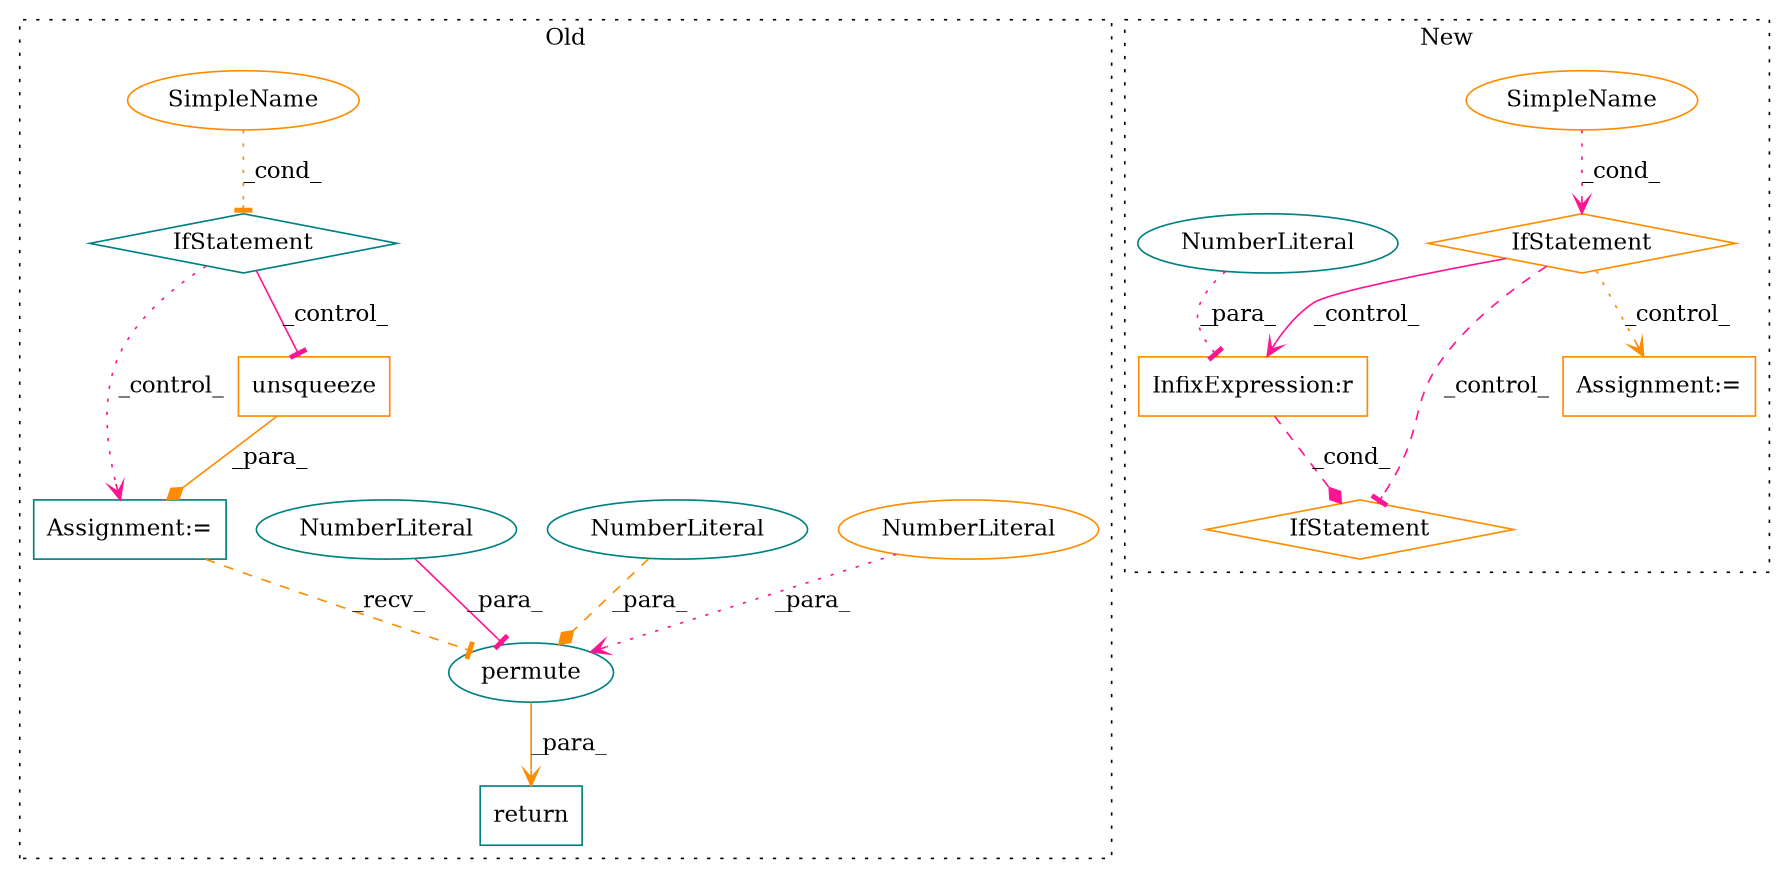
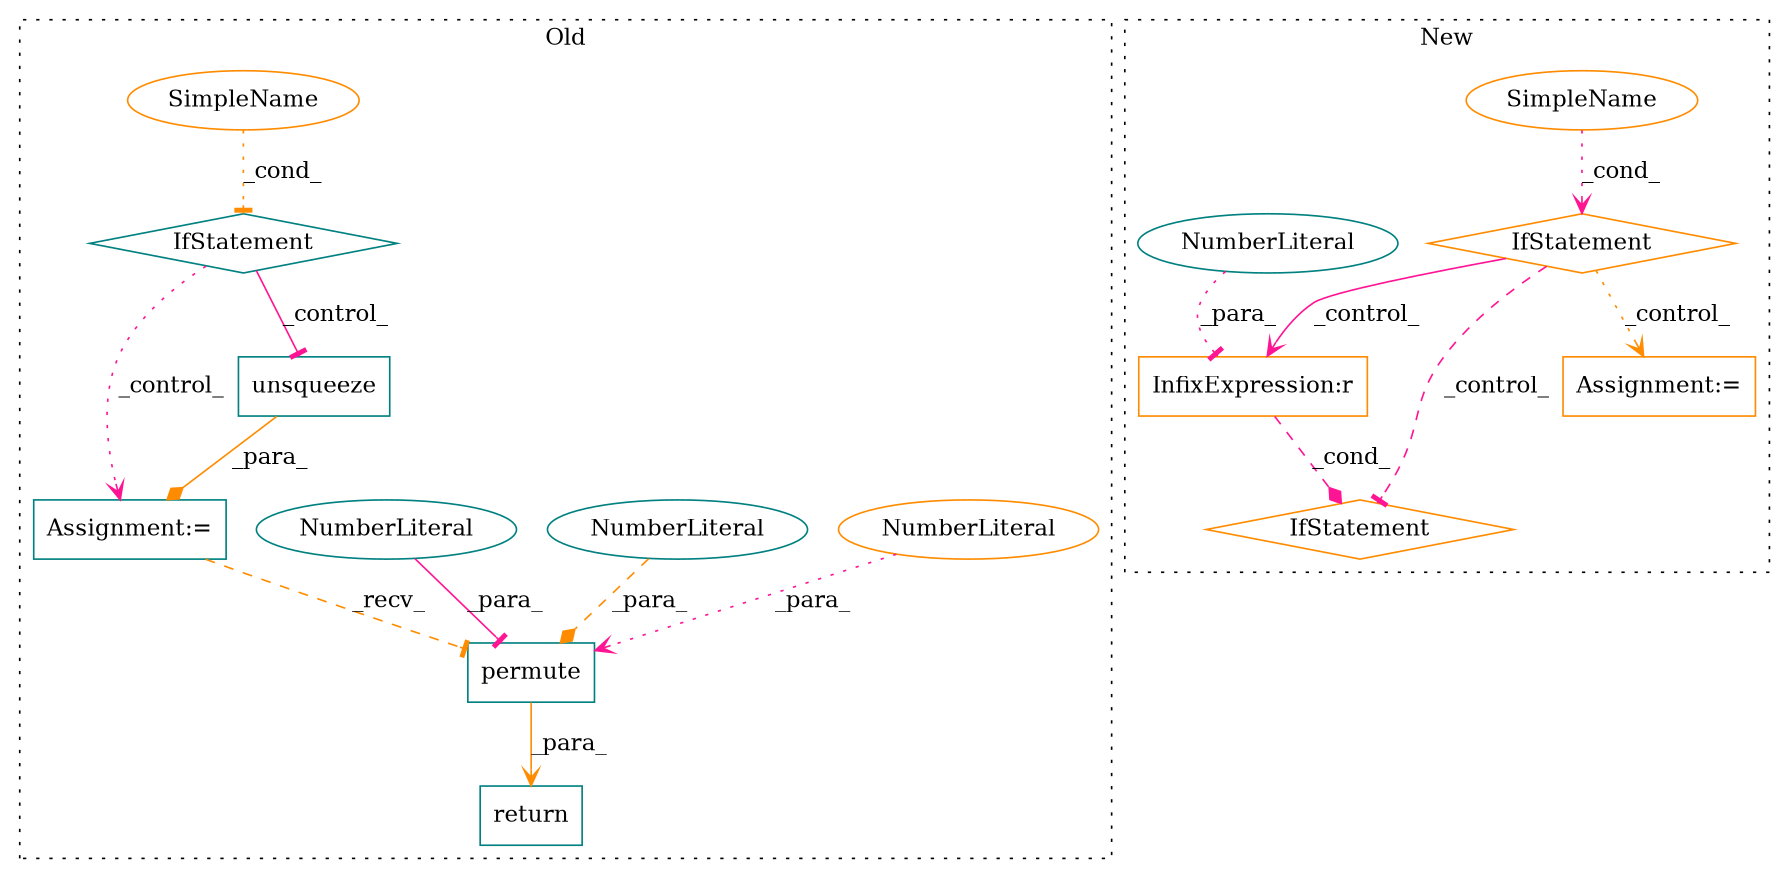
(314, 386) -> (314, 386)
(531, 673) -> (531, 673)
